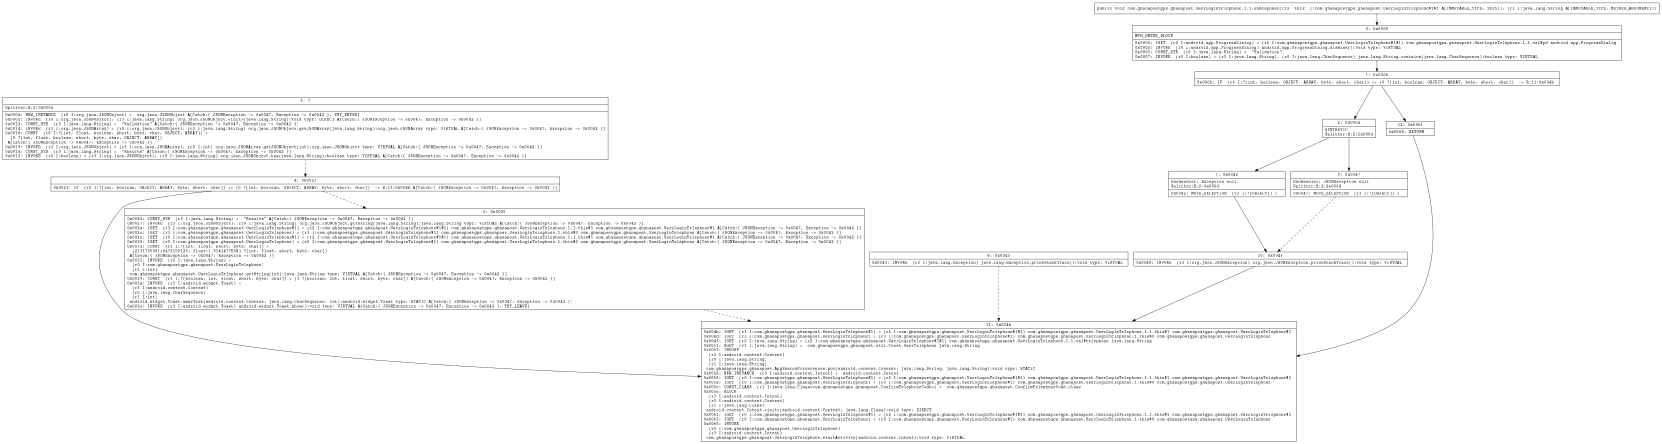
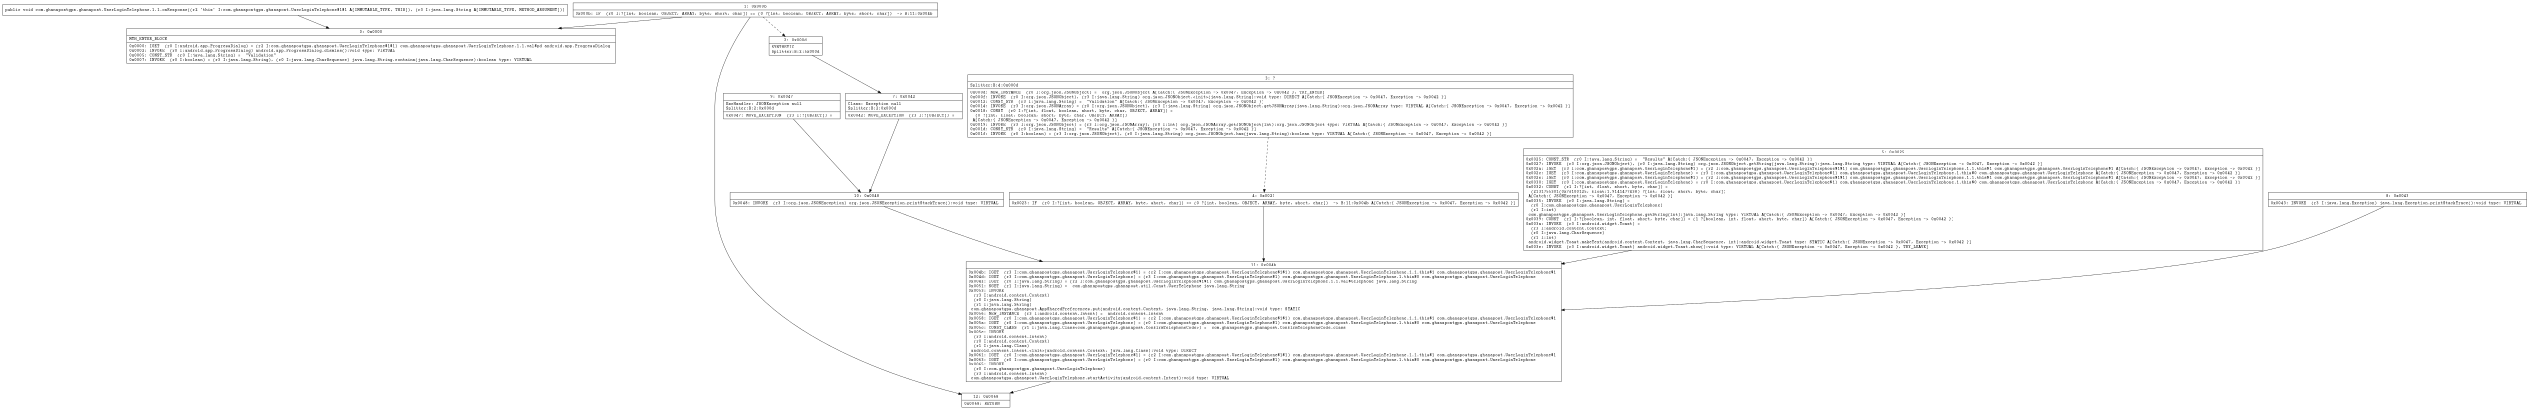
(1377, 64) -> (622, 23)
(1364, 101) -> (773, 26)
(29, 108) -> (994, 85)
(1349, 153) -> none
(1204, 182) -> (875, 104)
(1317, 186) -> (750, 108)
(343, 199) -> none
(1308, 223) -> (826, 155)
(1425, 284) -> (1032, 387)
(999, 292) -> (1979, 285)
(726, 315) -> (1598, 257)
(723, 392) -> (989, 332)
